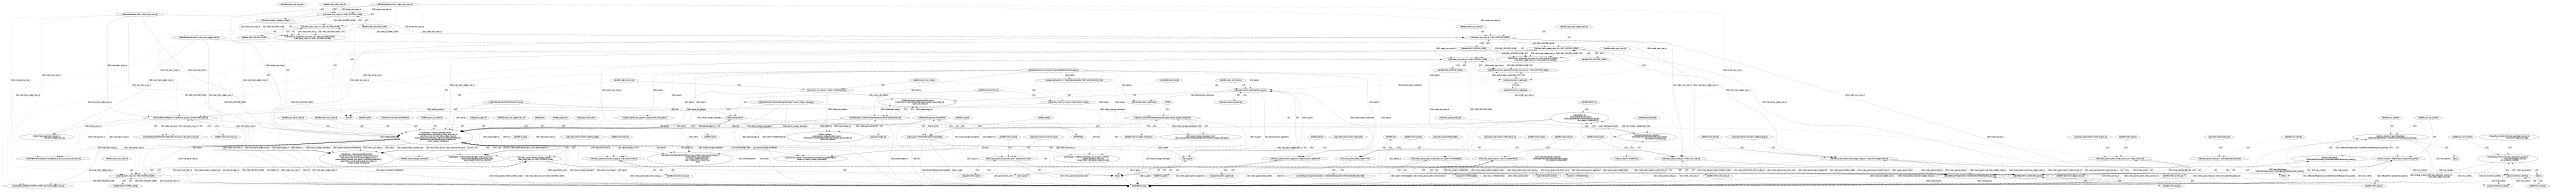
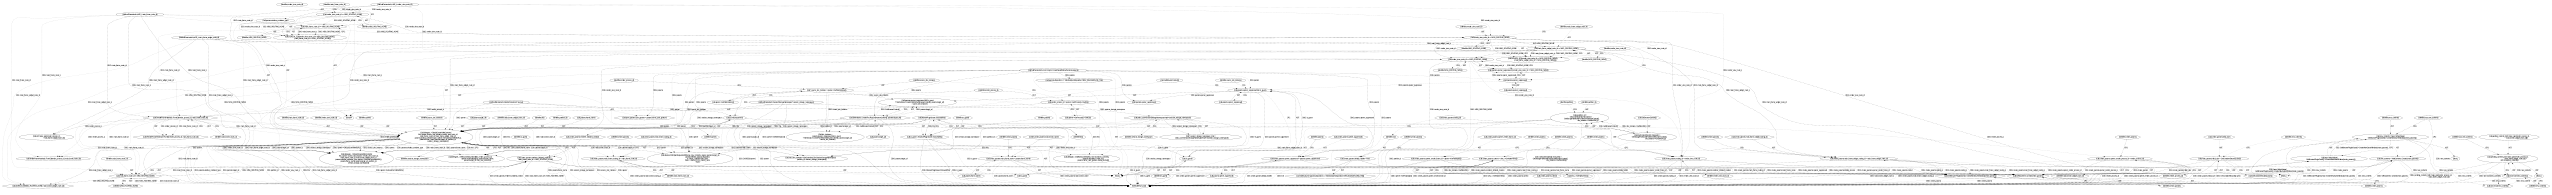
(275, 21) -> (275, 21)
none -> (228, 22)
none -> (875, 45)
(357, 50) -> none
(21, 80) -> (21, 80)
none -> (723, 102)
(1168, 102) -> none
none -> (1567, 102)
(675, 110) -> (675, 110)
(421, 111) -> (599, 108)
(395, 118) -> none
none -> (1078, 118)
none -> (656, 137)
(1044, 137) -> (1044, 137)
(1445, 137) -> none
(2090, 137) -> none
(1378, 151) -> (1417, 123)
(1008, 159) -> (1008, 159)
(1626, 159) -> none
(1842, 170) -> (1842, 170)
(1422, 172) -> (1436, 173)
(1467, 176) -> none
none -> (2260, 176)
(928, 181) -> (757, 128)
